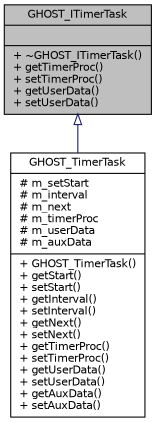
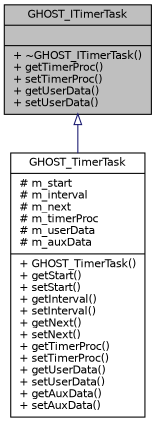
(54, 184) -> (46, 184)
